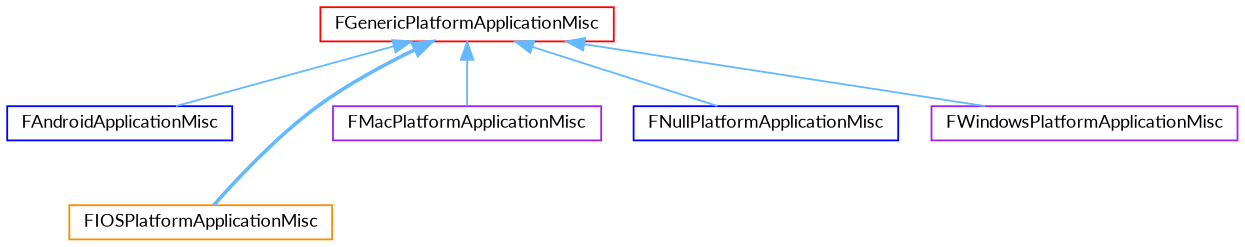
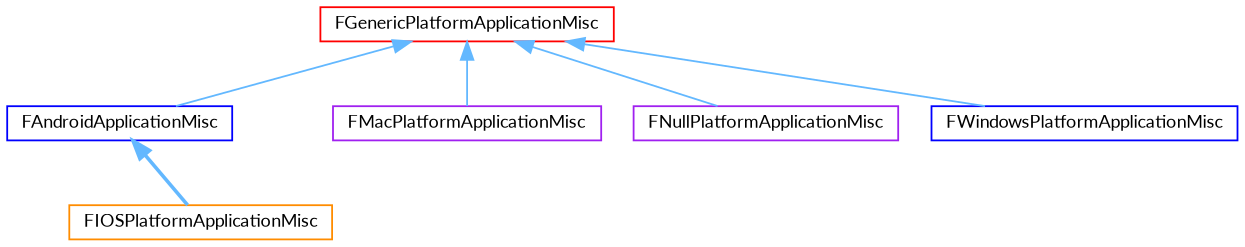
(306, 116) -> (166, 180)
(766, 123) -> (766, 123)
(1084, 123) -> (1084, 123)
